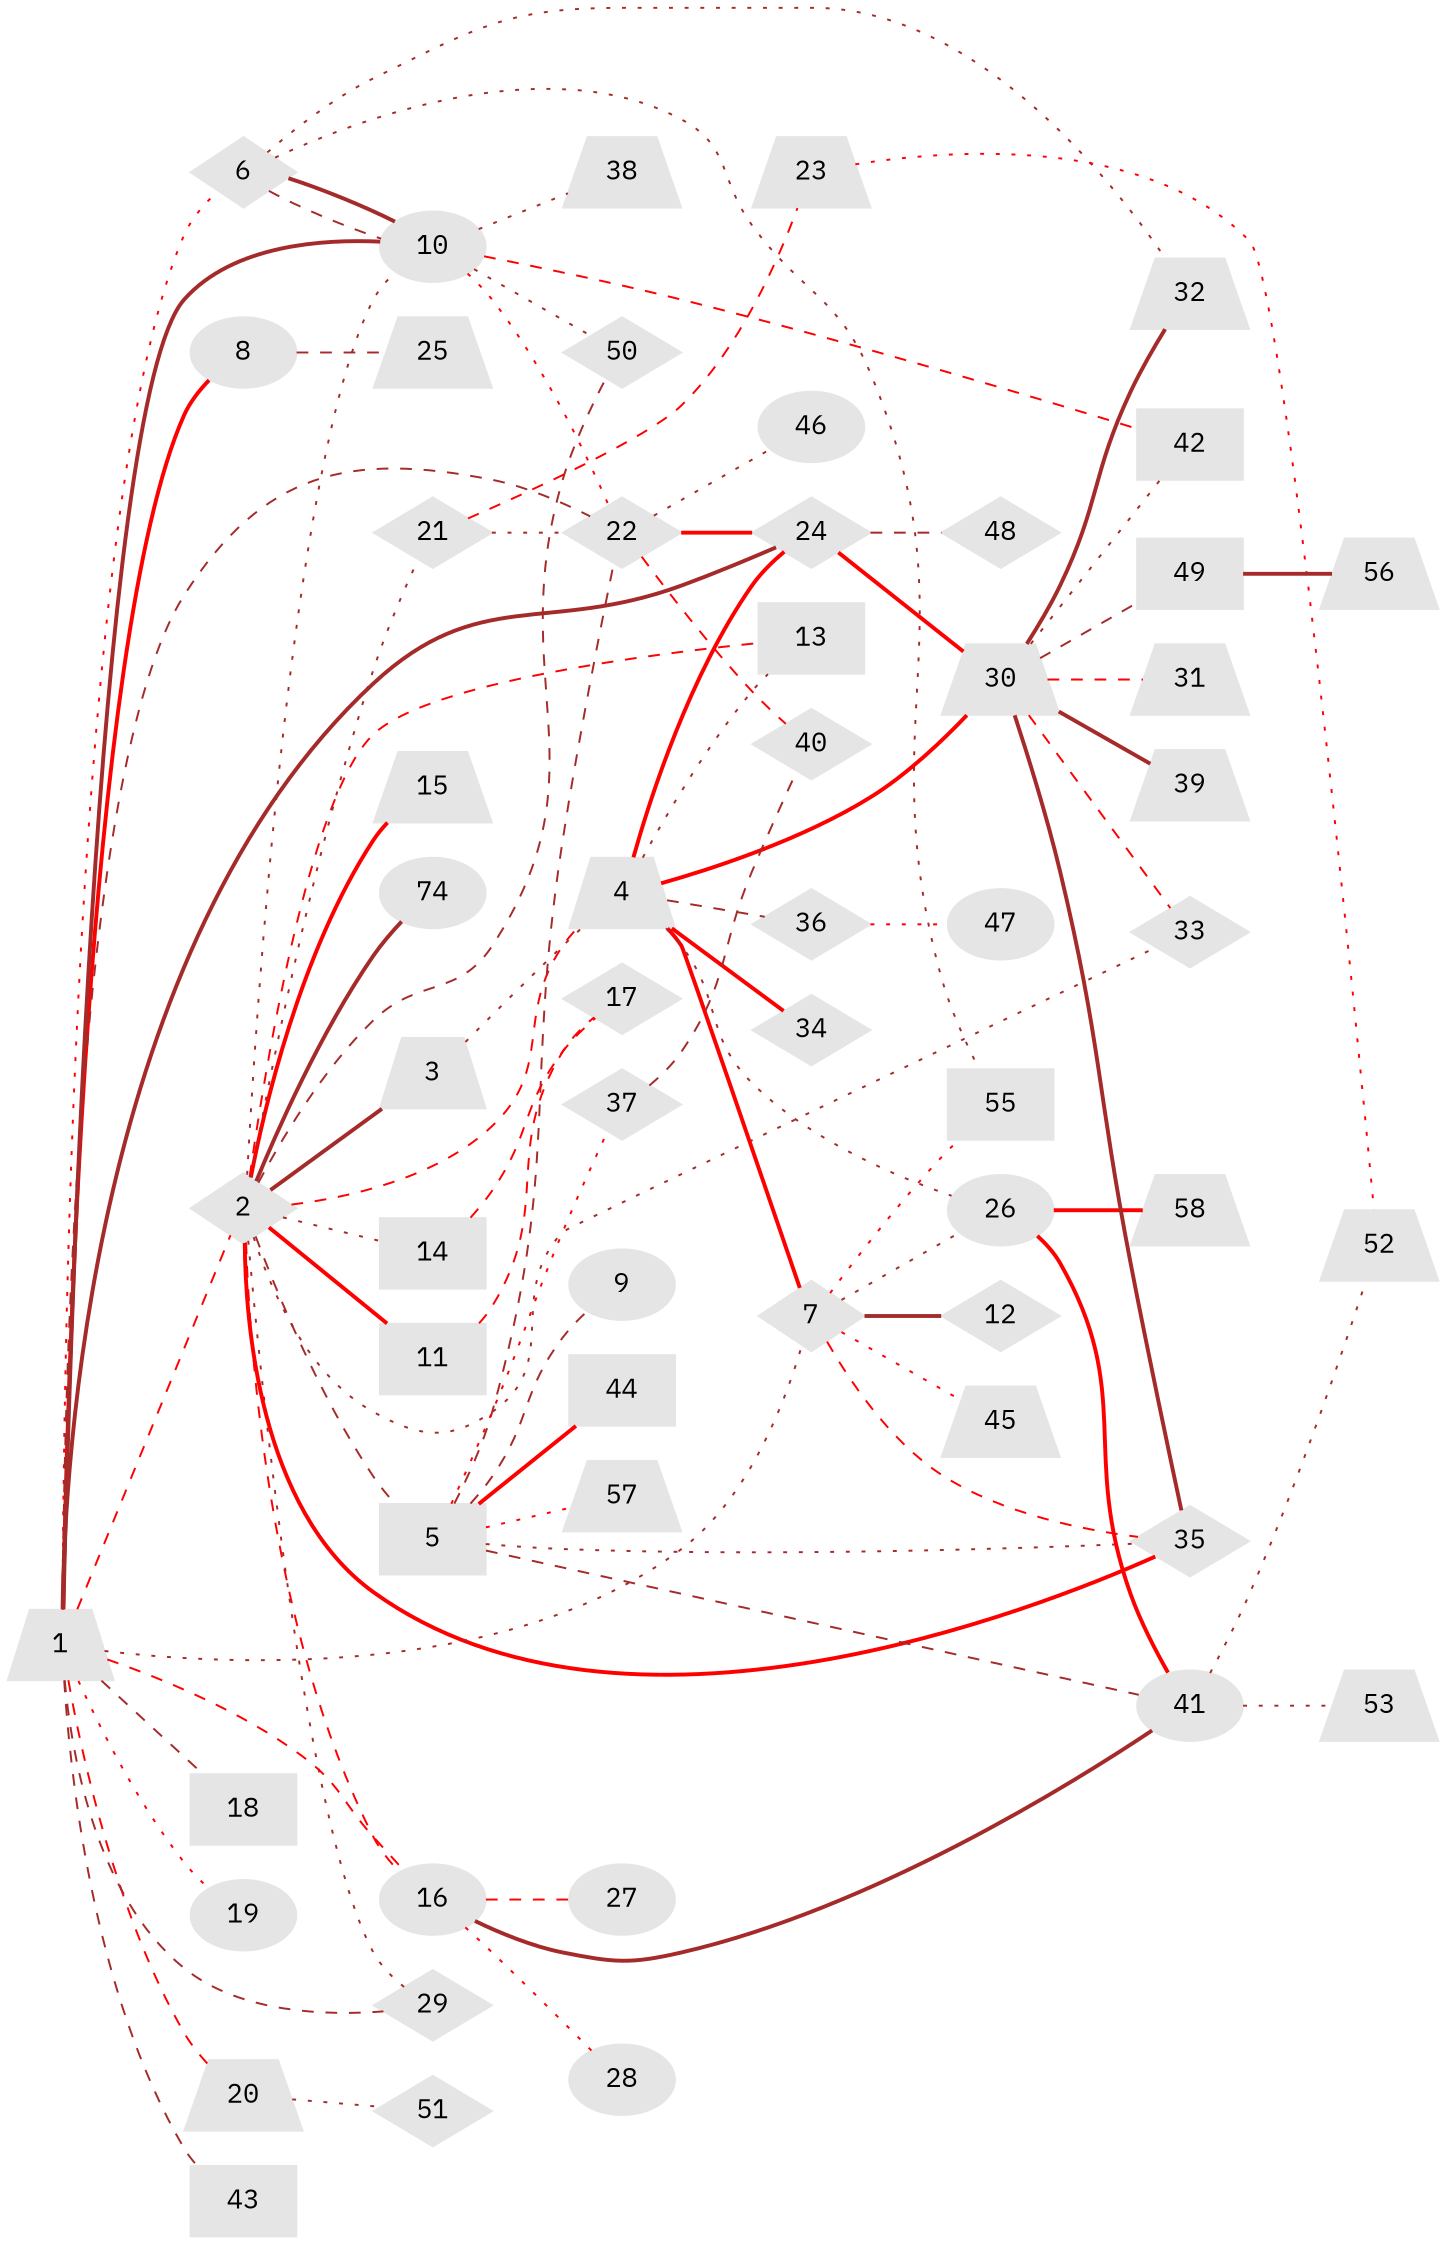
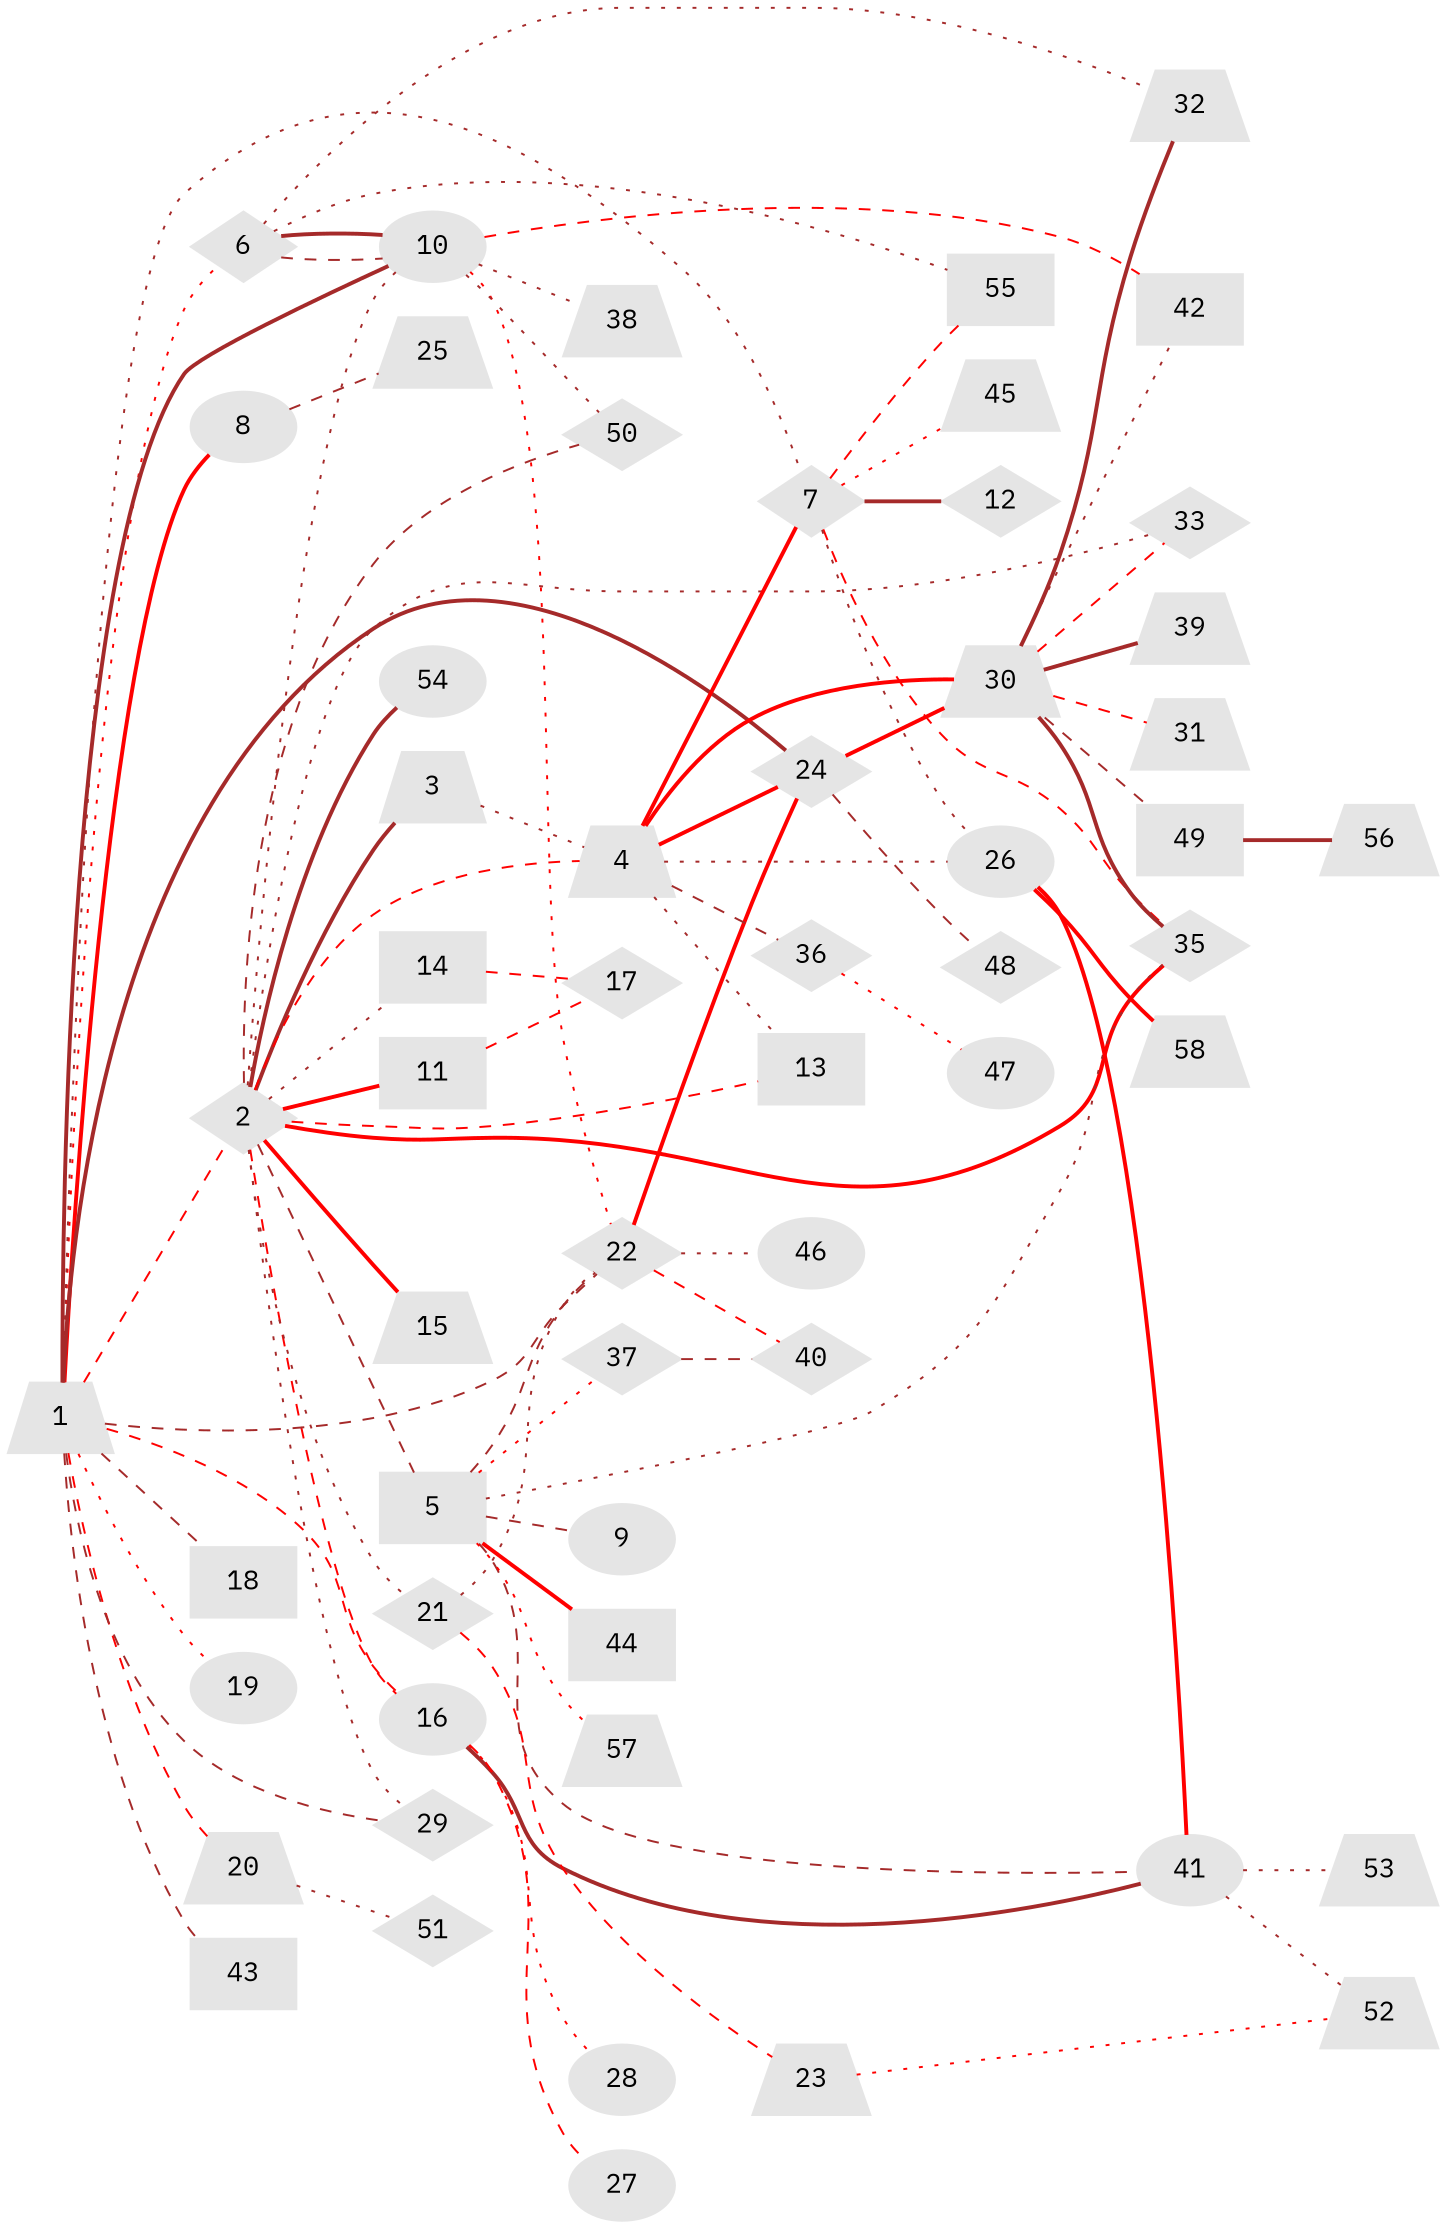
(433, 893) -> (433, 682)
(811, 1030) -> none
(892, 1214) -> (892, 400)
